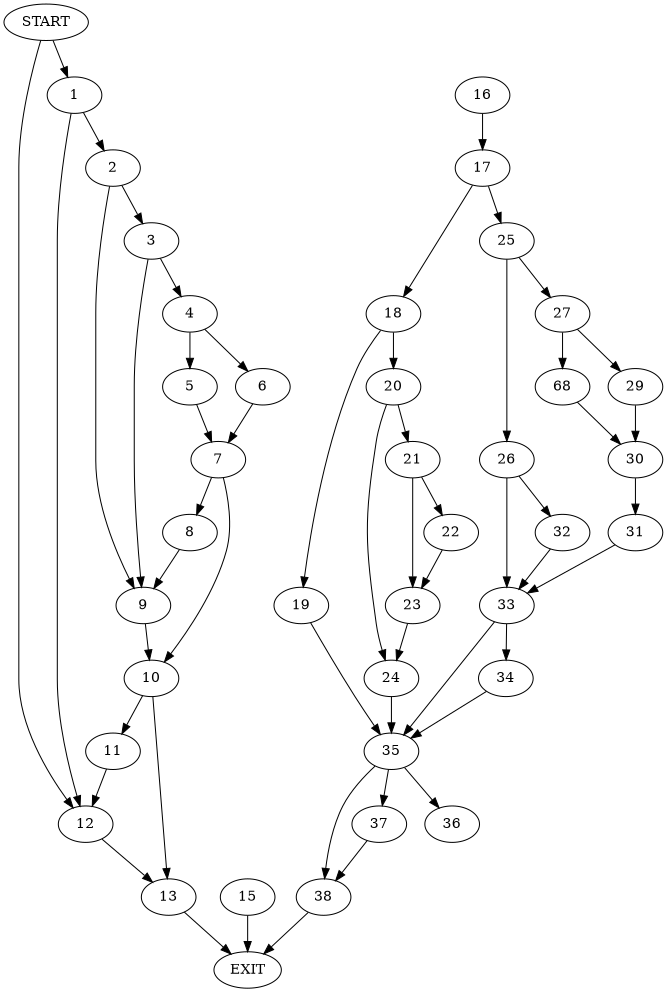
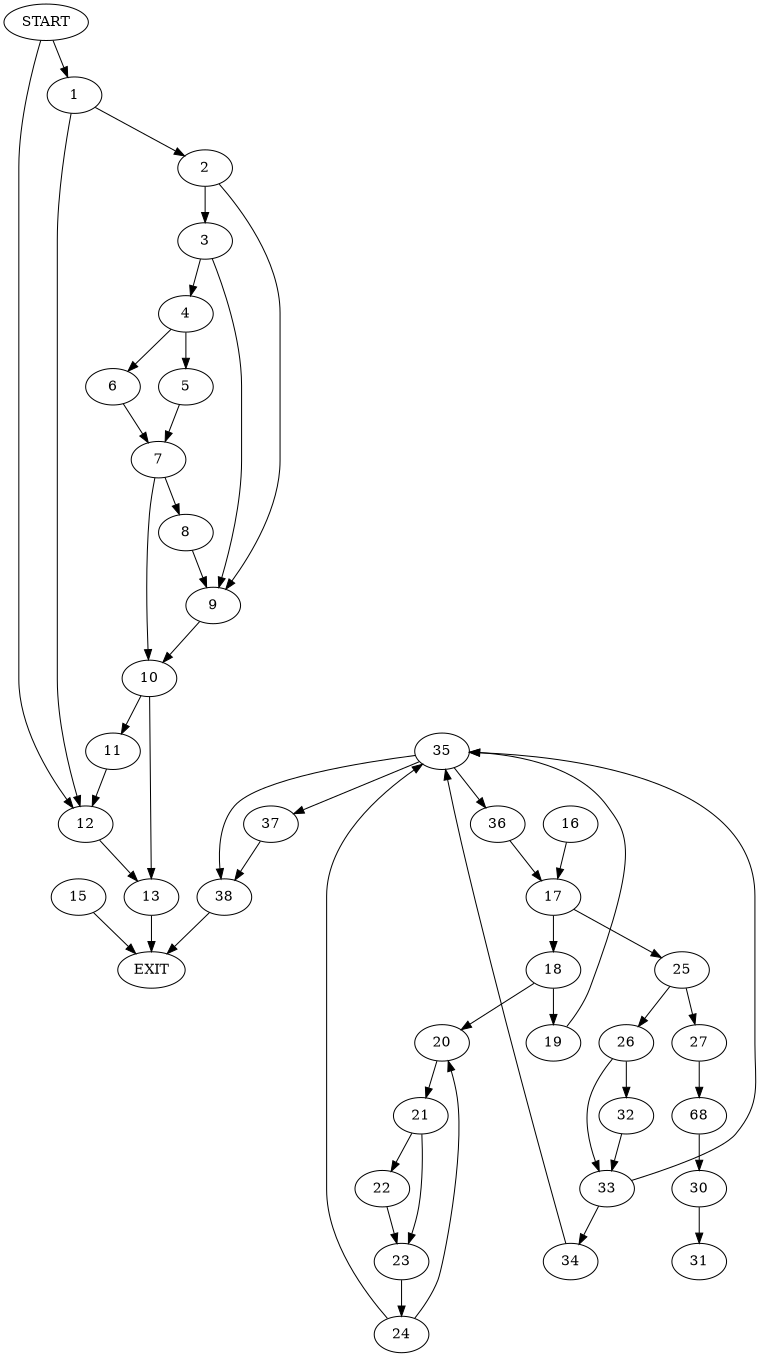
(635, 387) -> none
(367, 527) -> (453, 1198)
(576, 566) -> none
none -> (522, 857)
